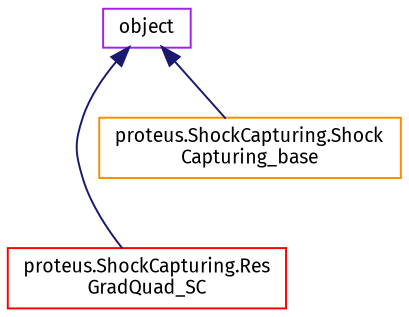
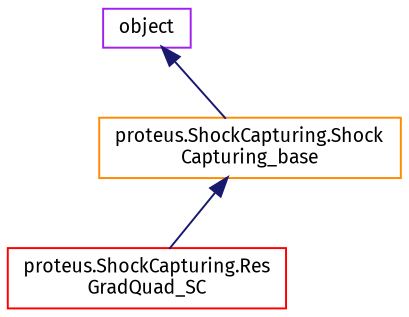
(77, 156) -> (192, 221)
